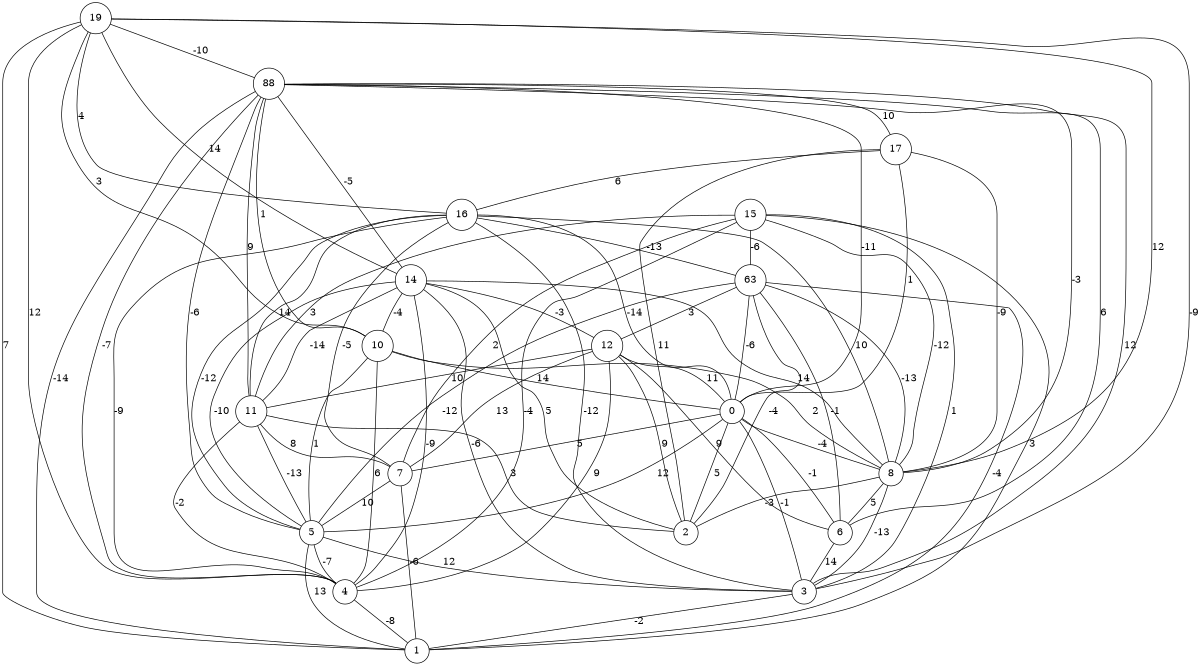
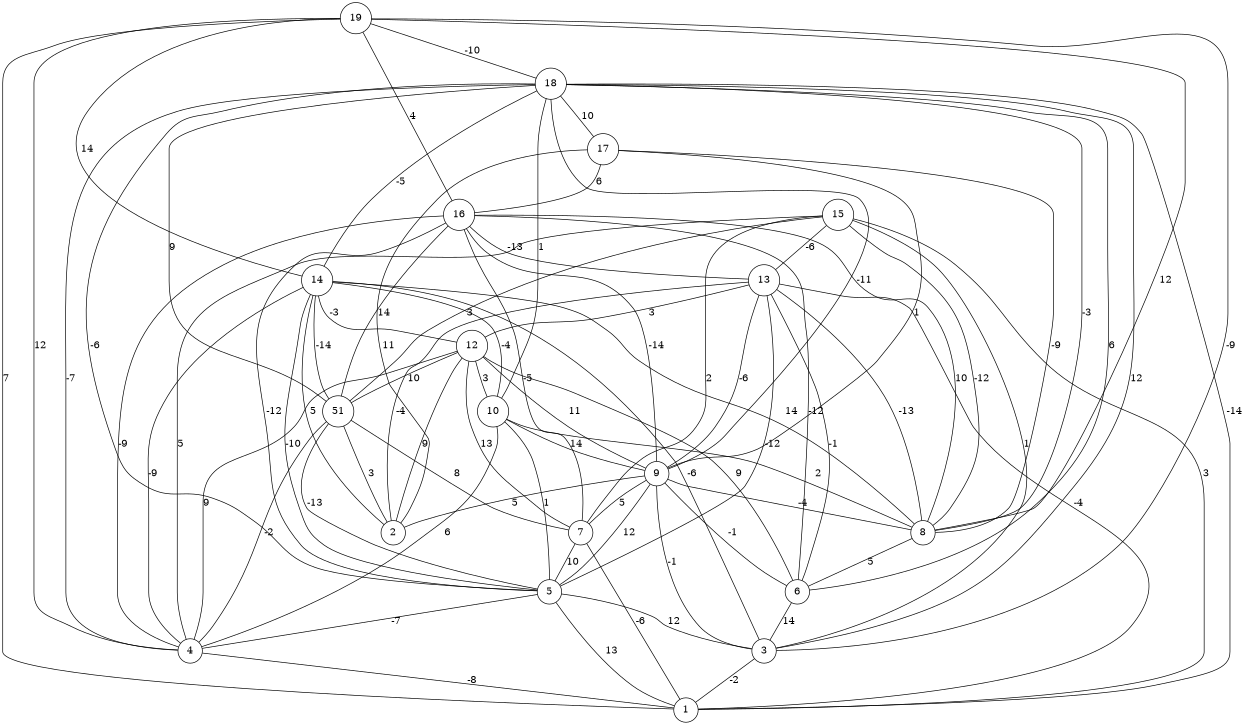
(269, 84) -> (551, 84)
(150, 216) -> (481, 379)
(750, 280) -> (764, 280)
(251, 411) -> (338, 411)
(528, 411) -> (181, 444)
(732, 411) -> (657, 474)
(577, 456) -> (787, 266)
(785, 493) -> none
(862, 543) -> none
